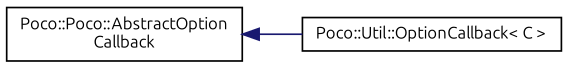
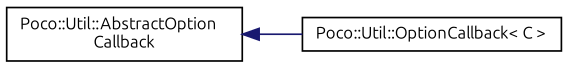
(124, 34) -> (124, 34)
